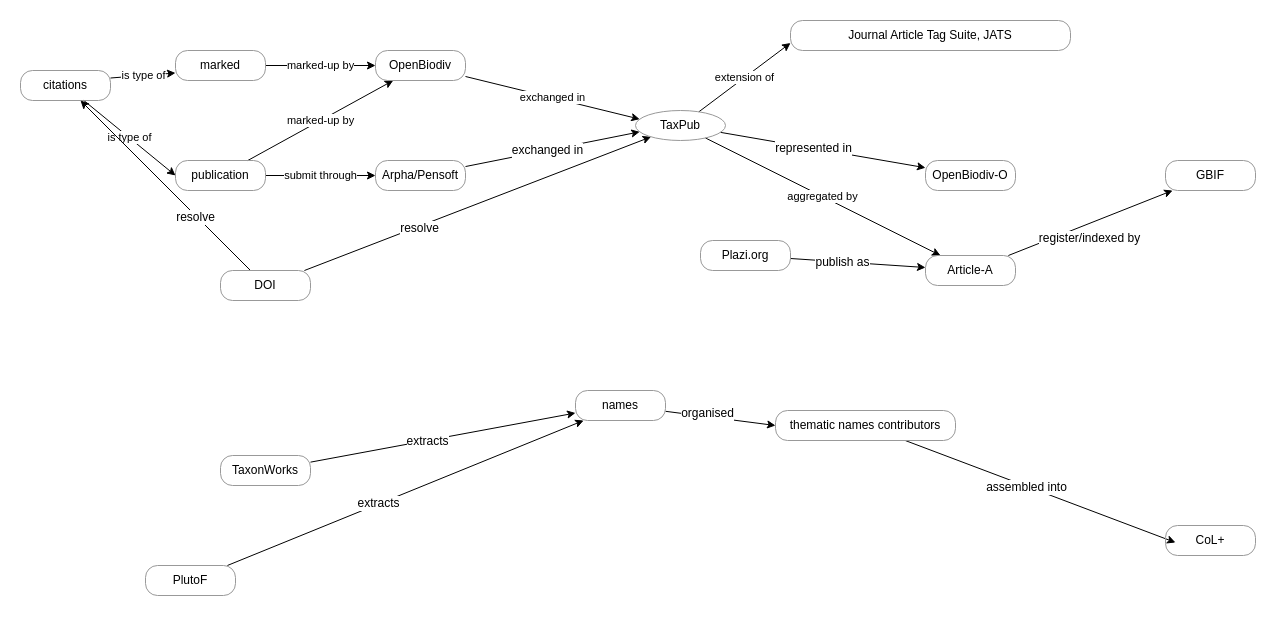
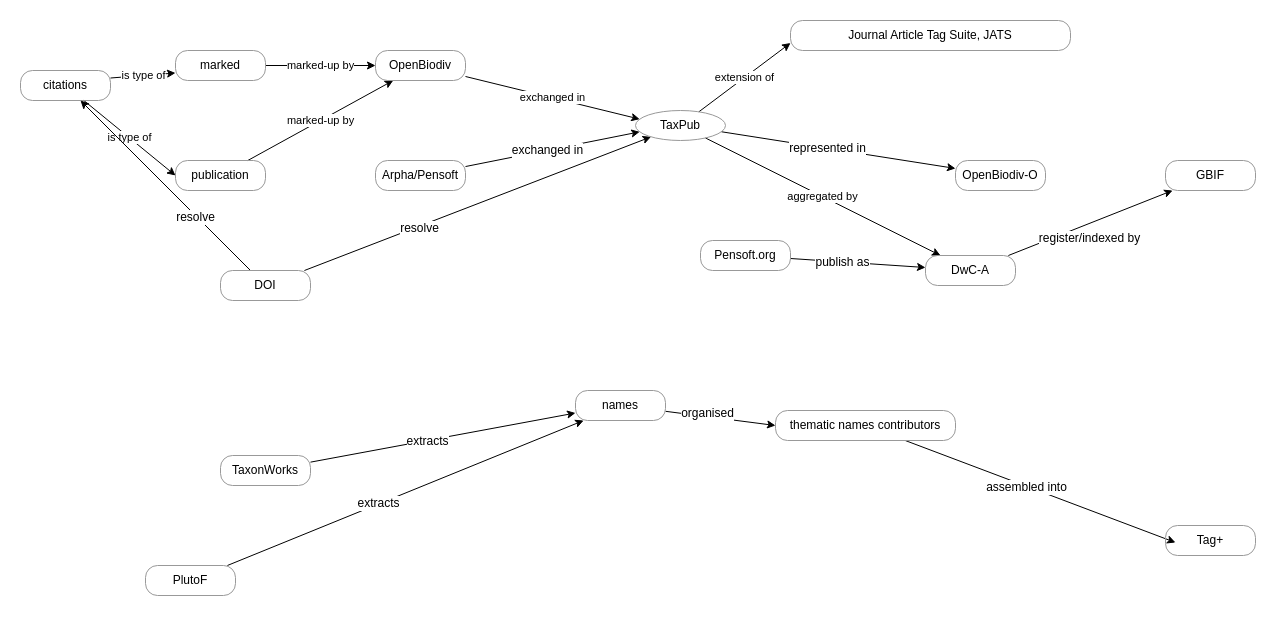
(317, 176) -> none
(971, 176) -> (1001, 176)
(746, 256) -> (746, 256)
(971, 271) -> (971, 271)
(1211, 541) -> (1211, 541)
